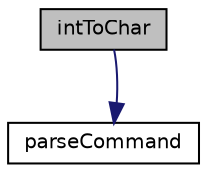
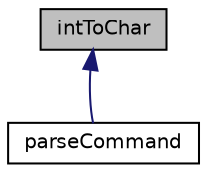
(117, 76) -> (90, 97)
